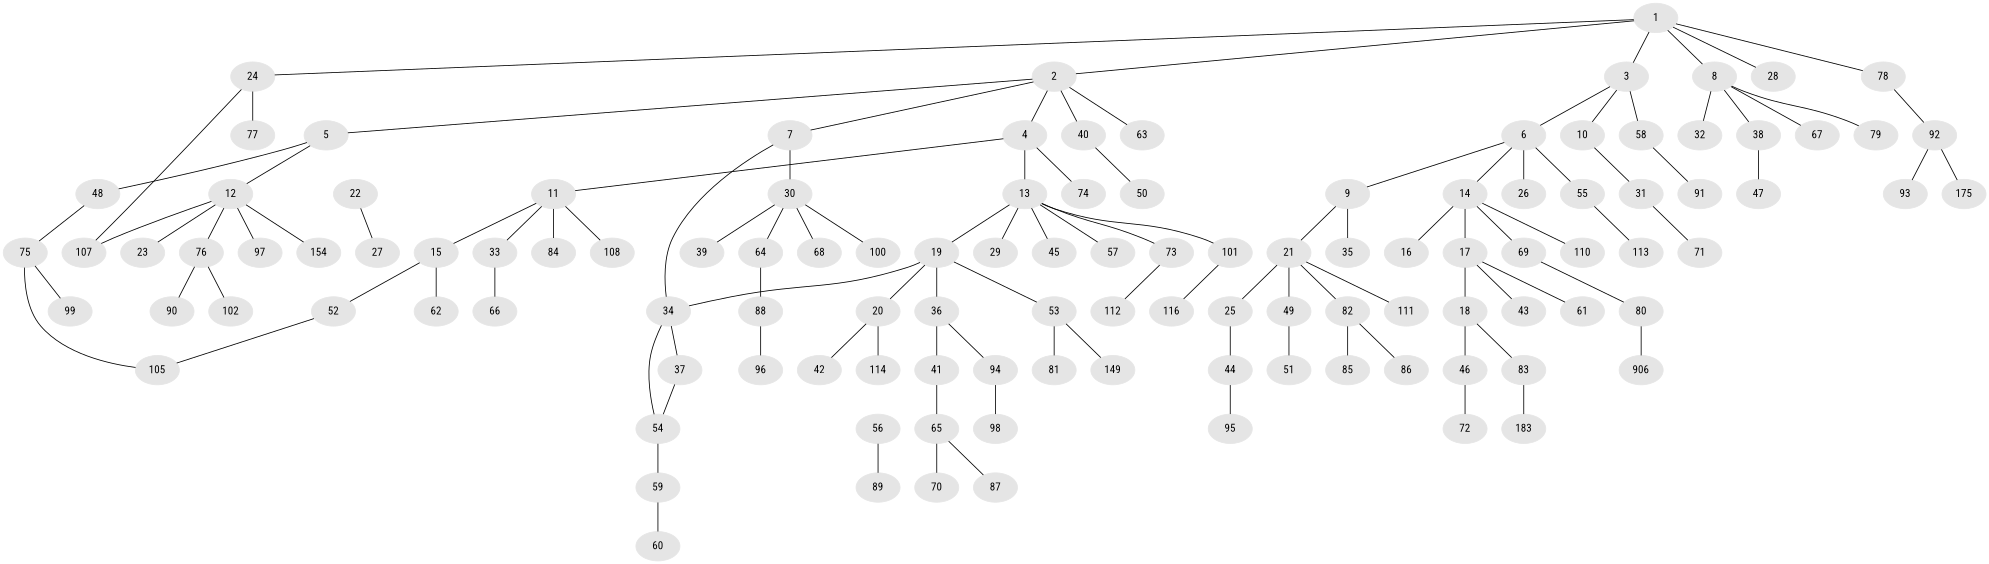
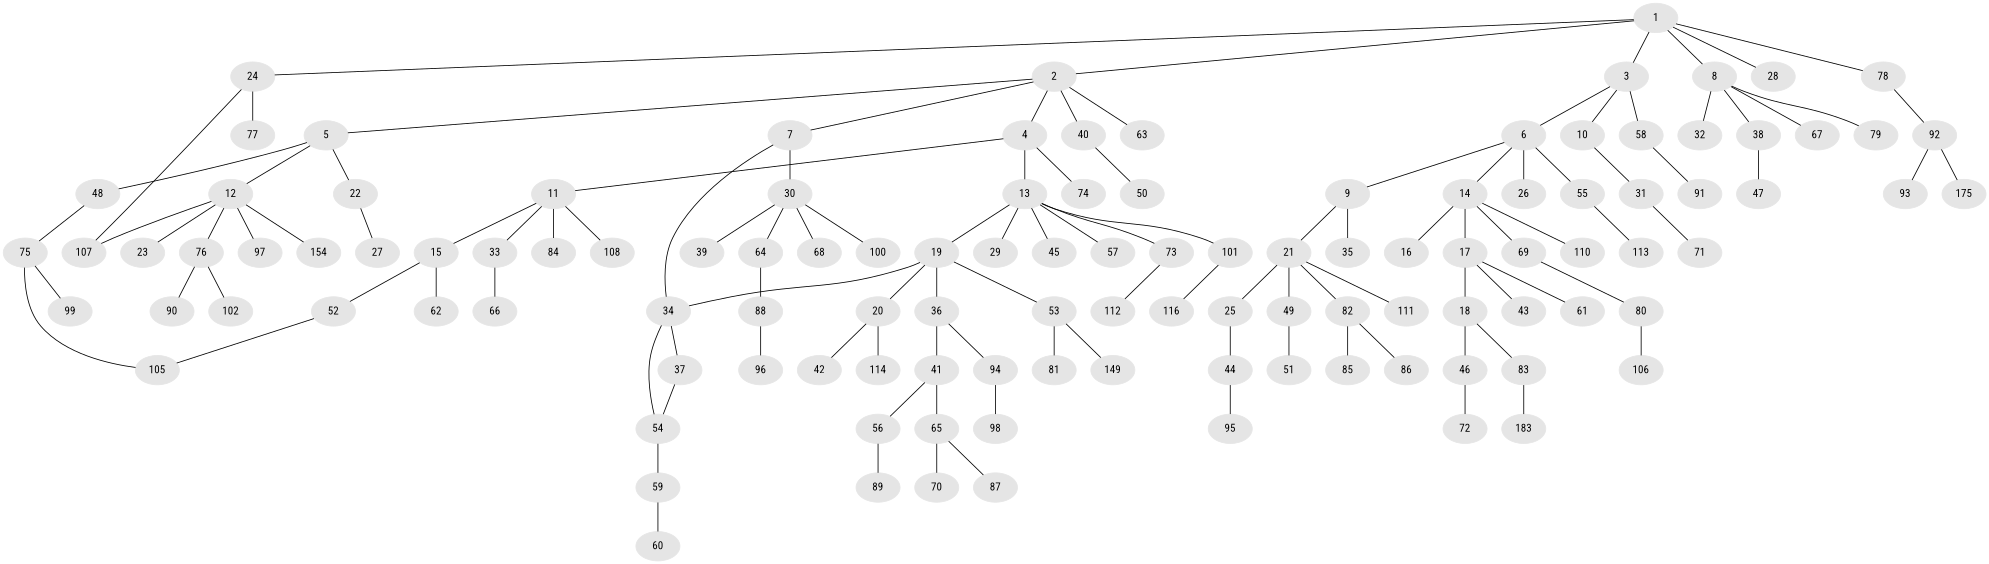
none -> (341, 165)
(1641, 370) -> (1641, 370)
none -> (907, 399)
